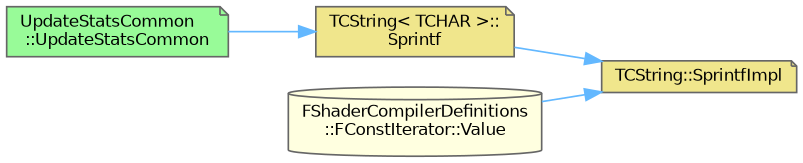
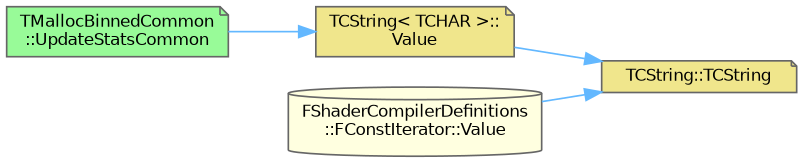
(118, 32) -> (118, 32)
(415, 32) -> (415, 32)
(699, 77) -> (699, 77)
